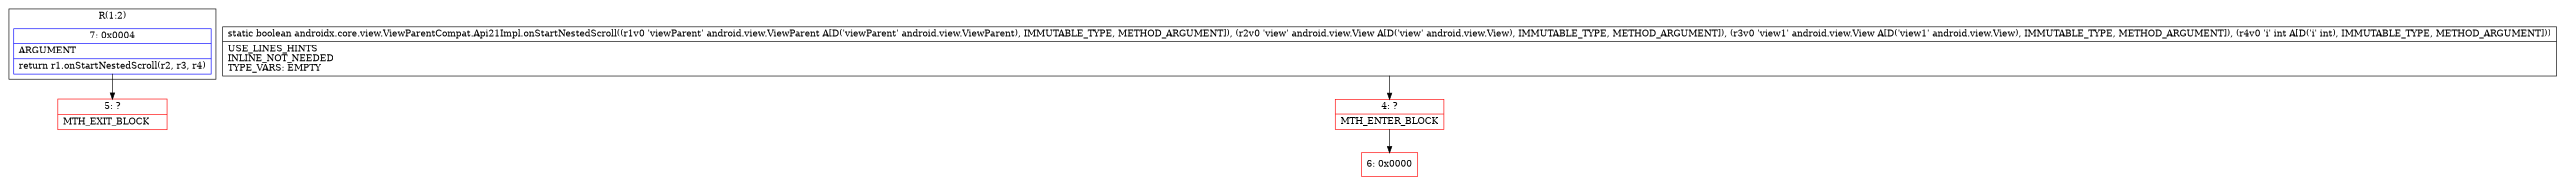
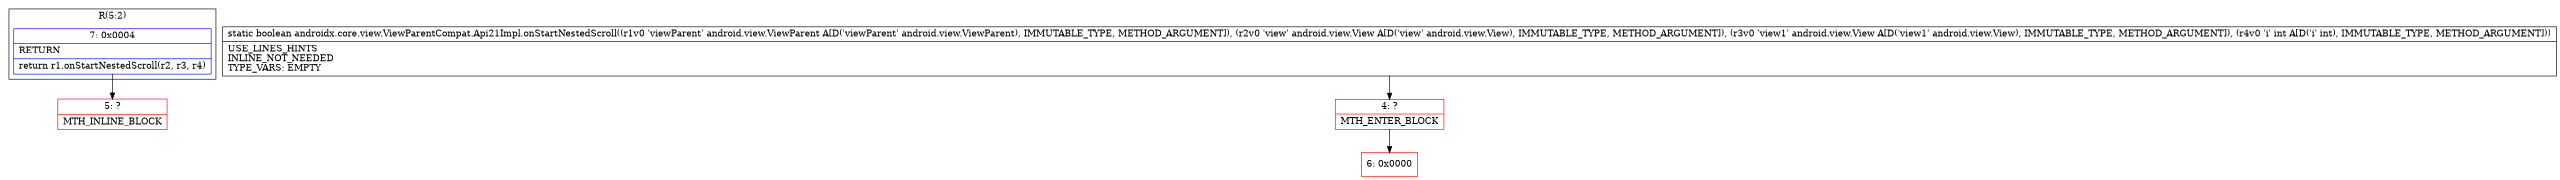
(112, 16) -> (112, 16)
(48, 51) -> (40, 51)
(106, 122) -> (112, 122)
